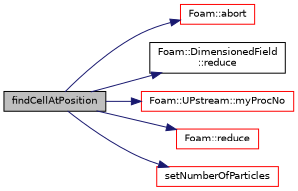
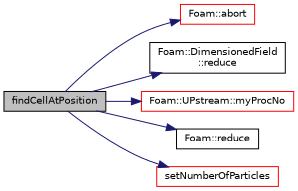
(218, 139) -> (218, 139)
